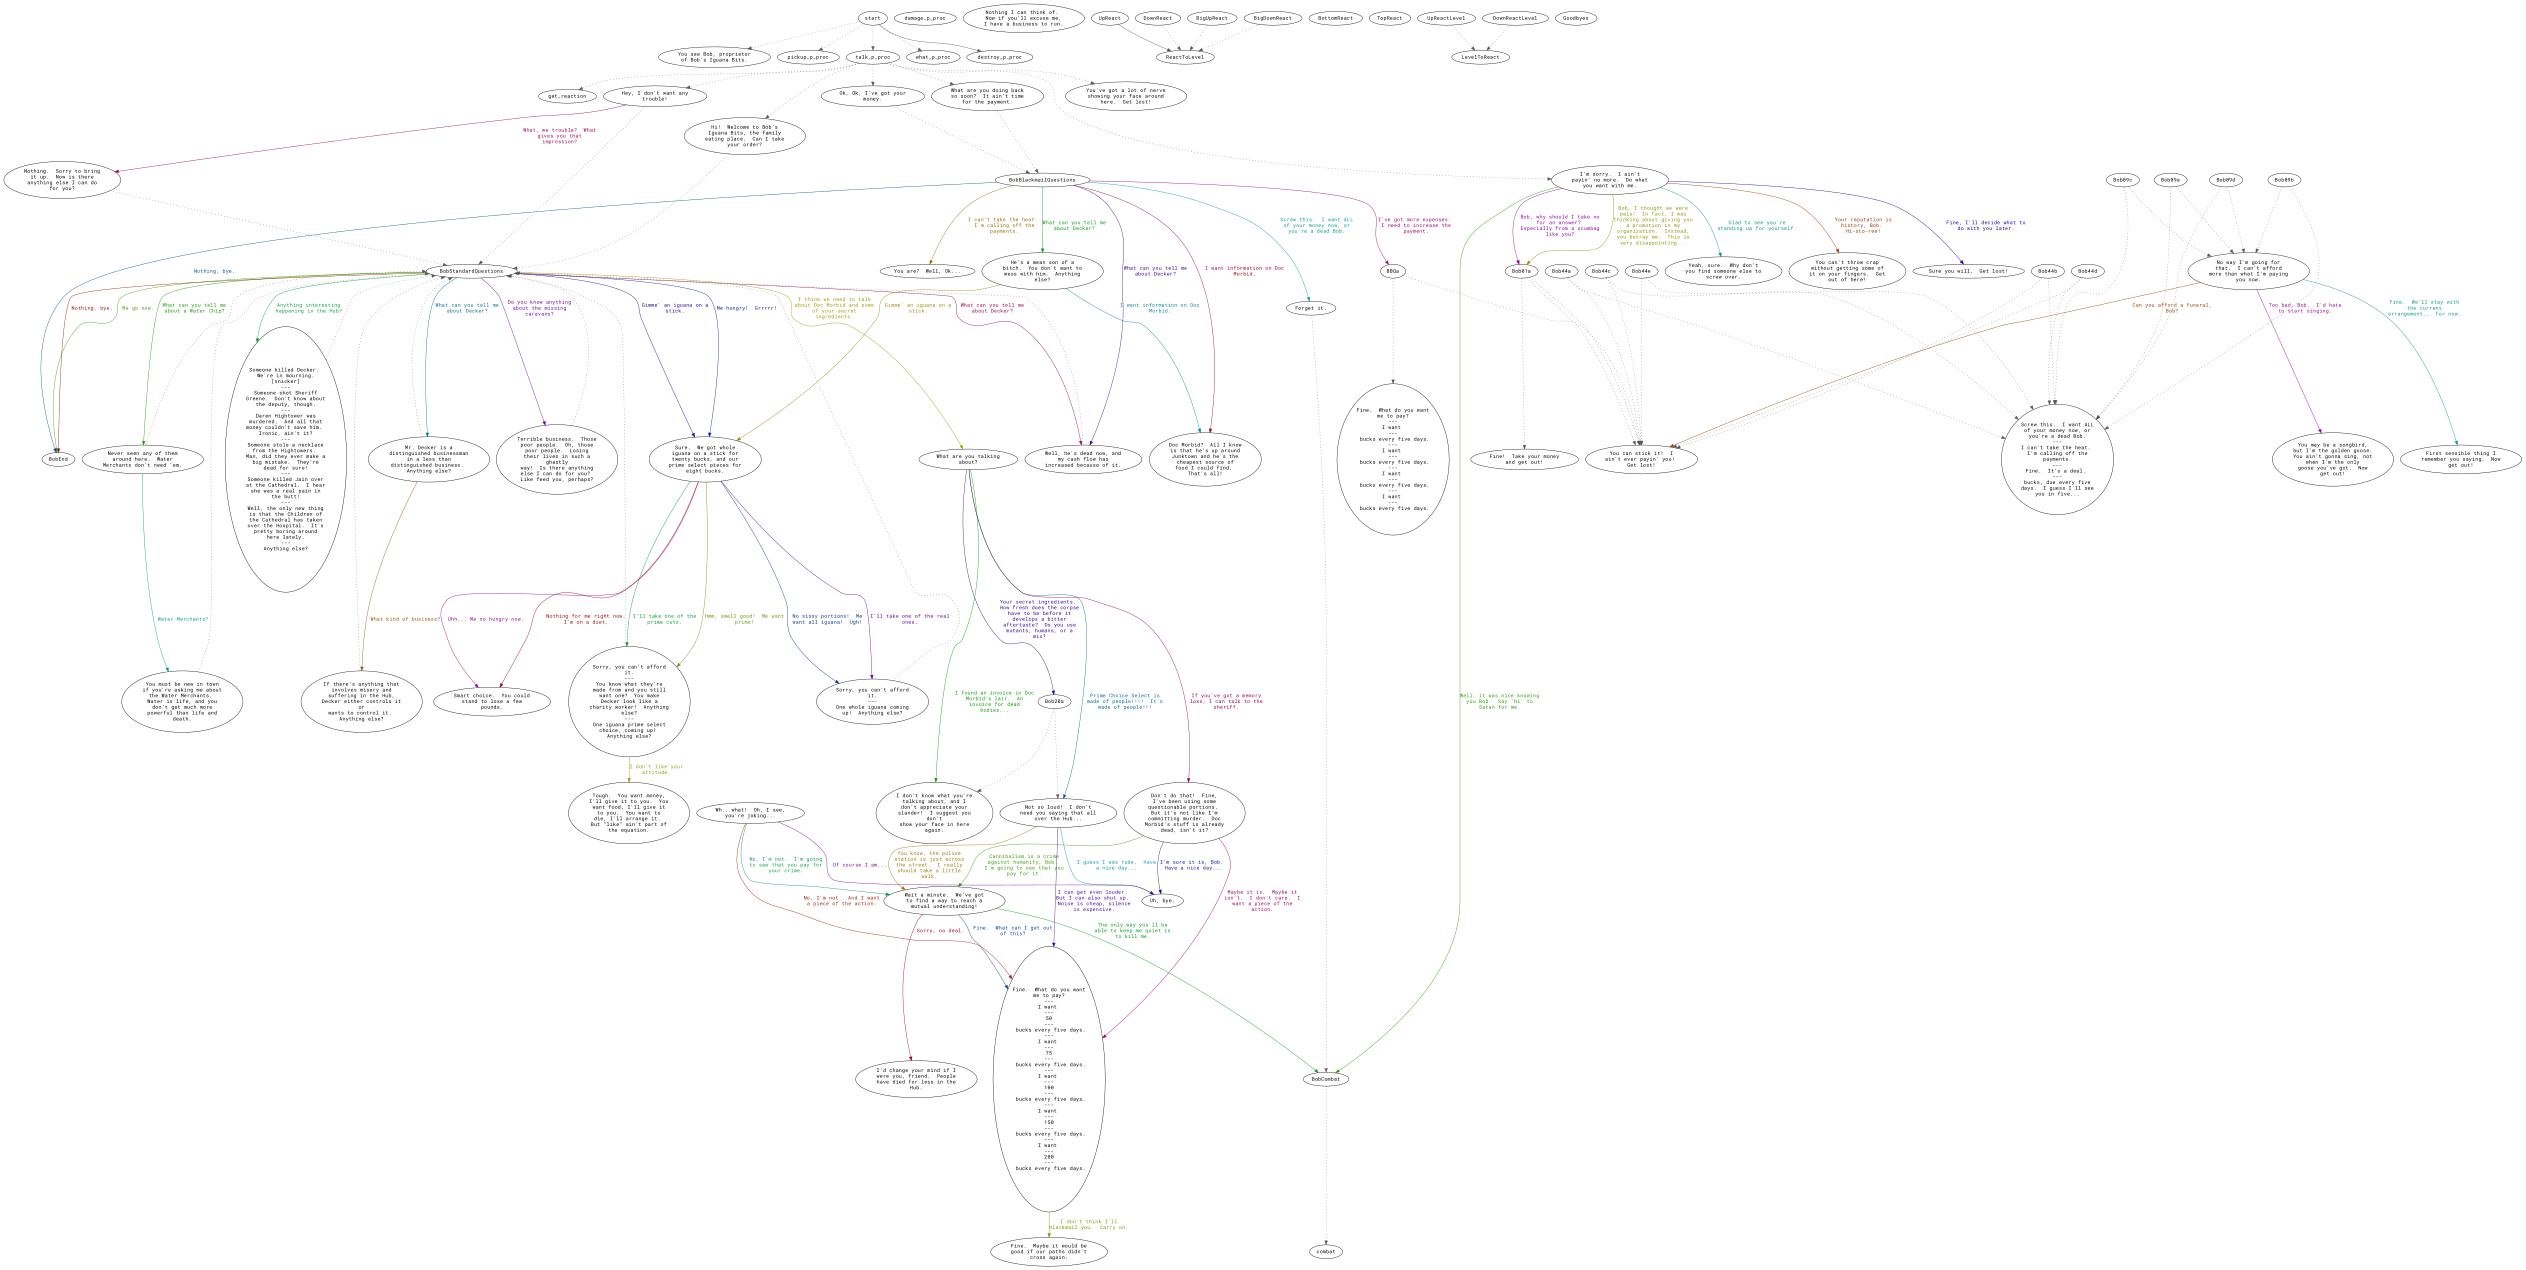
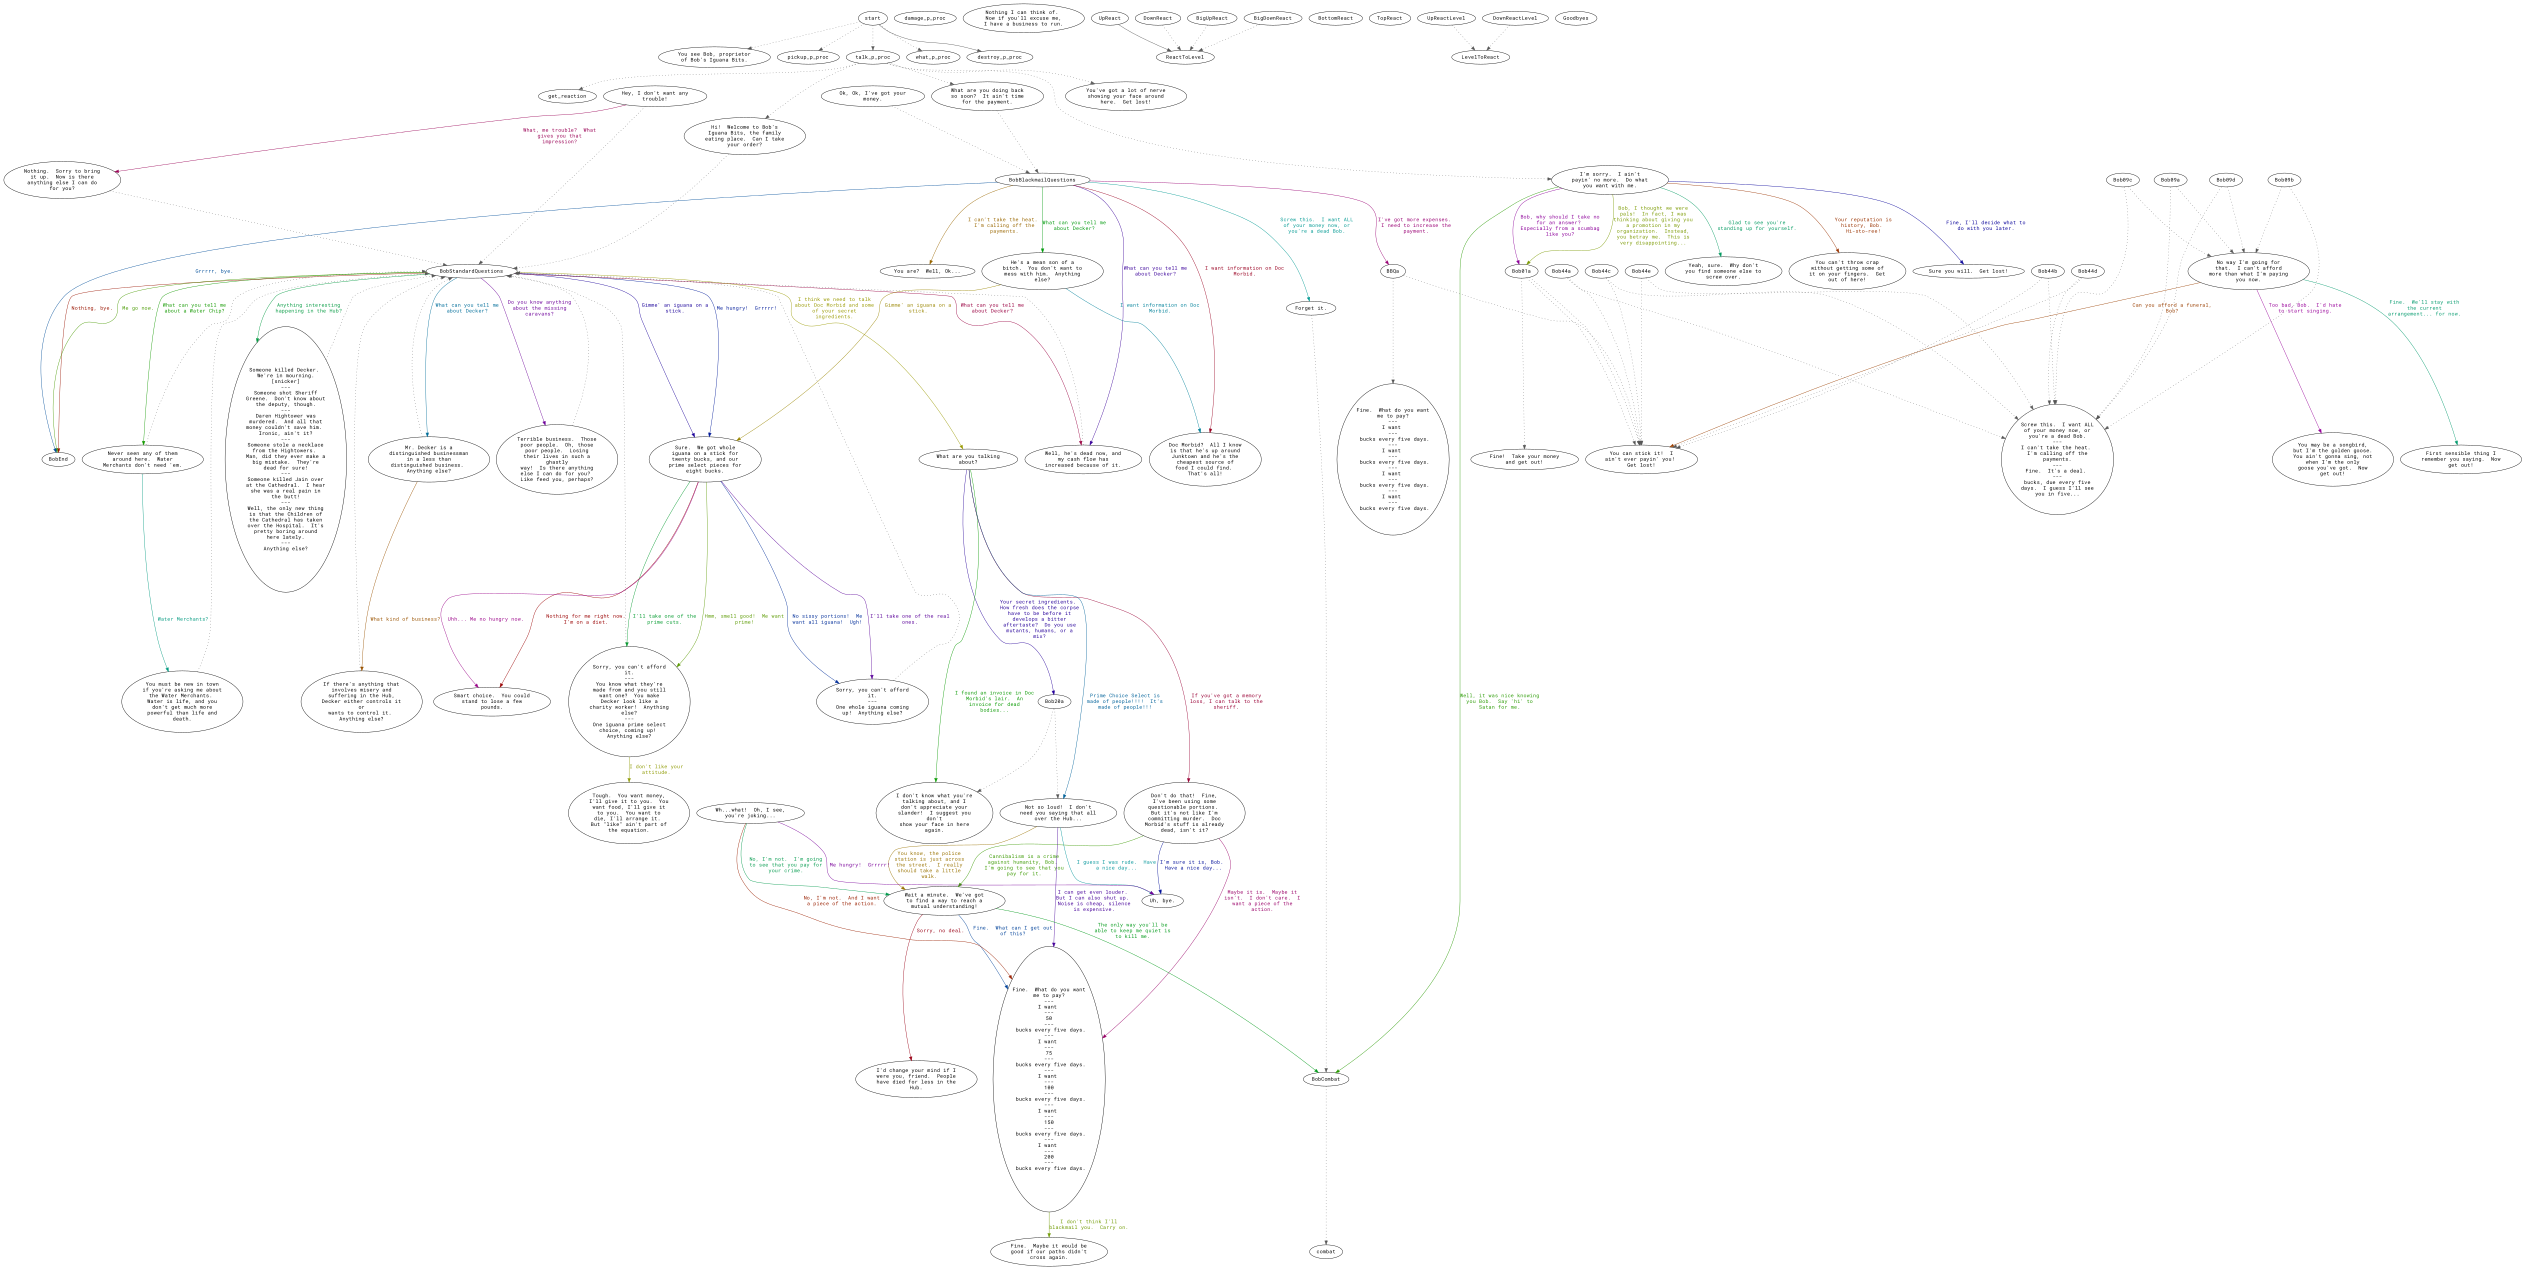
(873, 73) -> none
(744, 76) -> none
(215, 271) -> (215, 271)
(860, 865) -> (860, 865)
